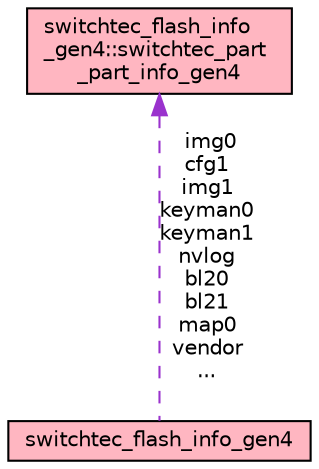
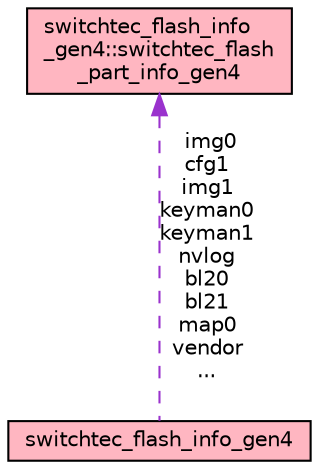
(159, 51) -> (159, 51)
